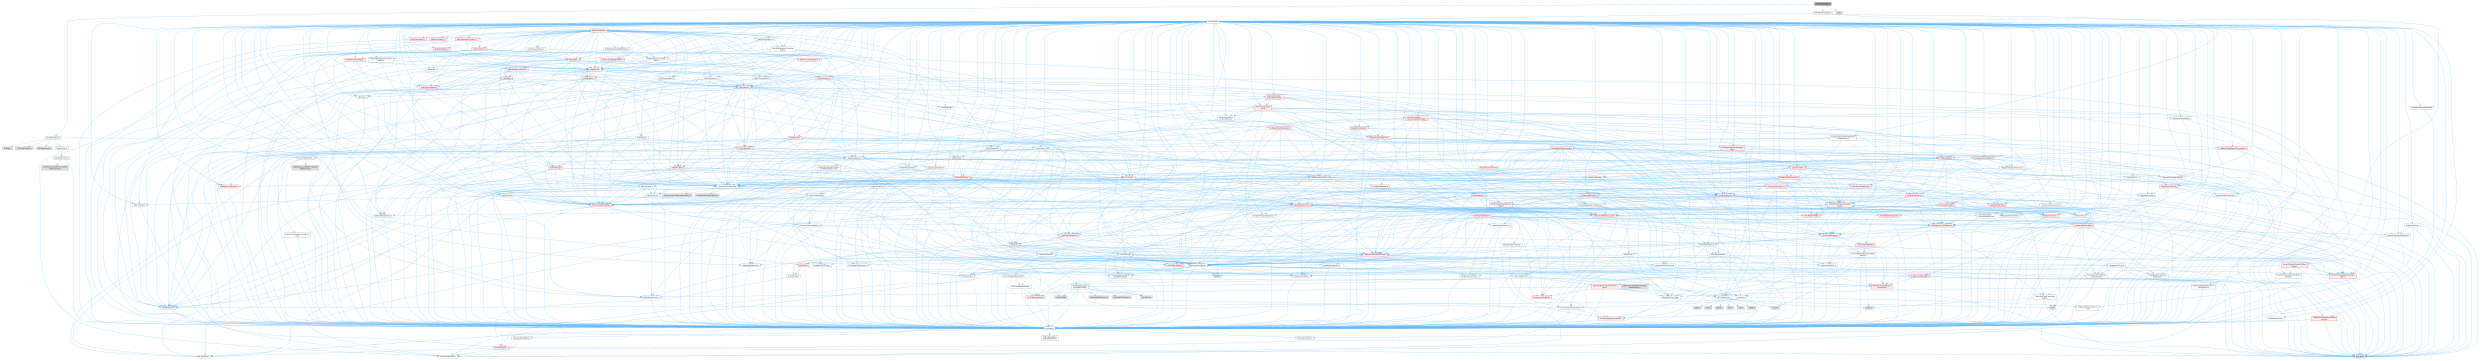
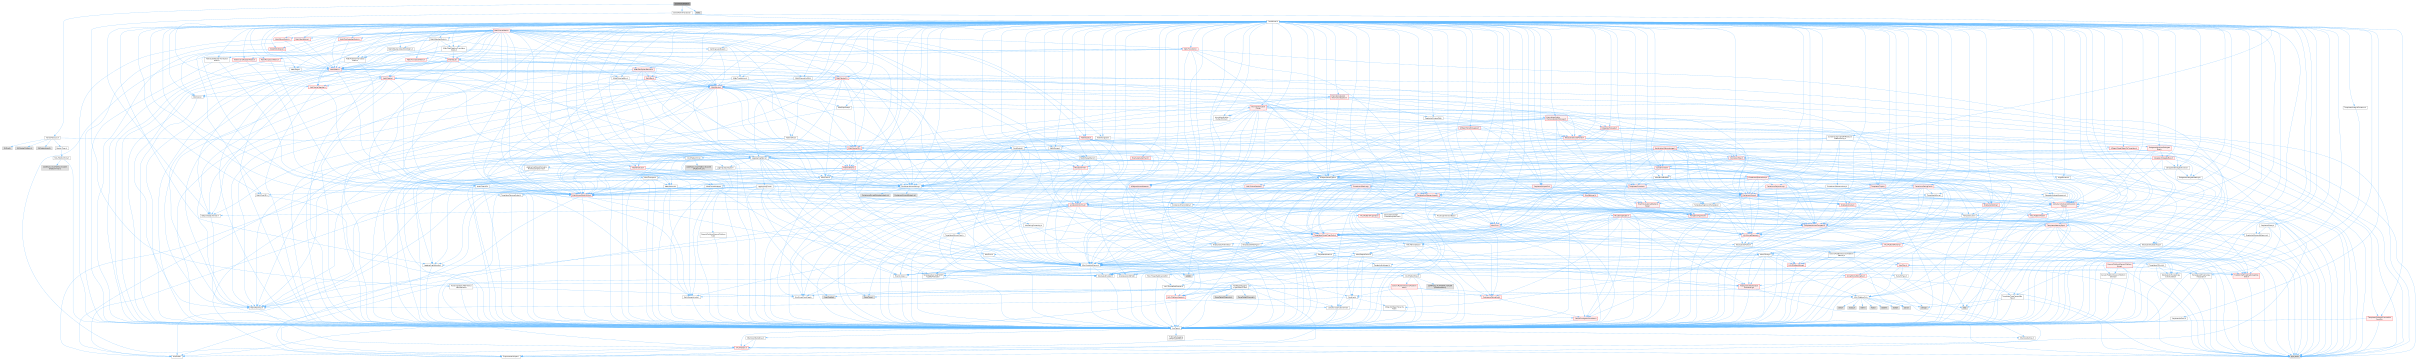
(1835, 200) -> (1798, 200)
